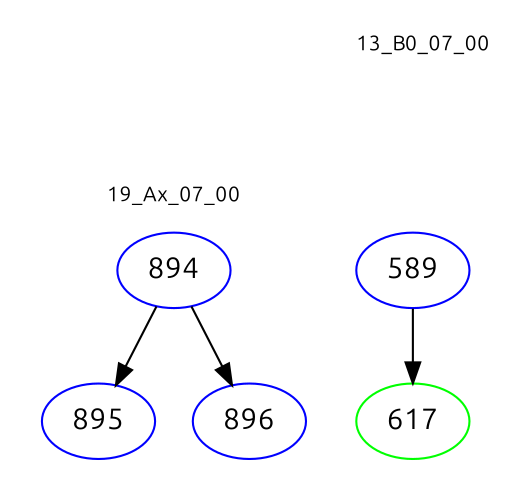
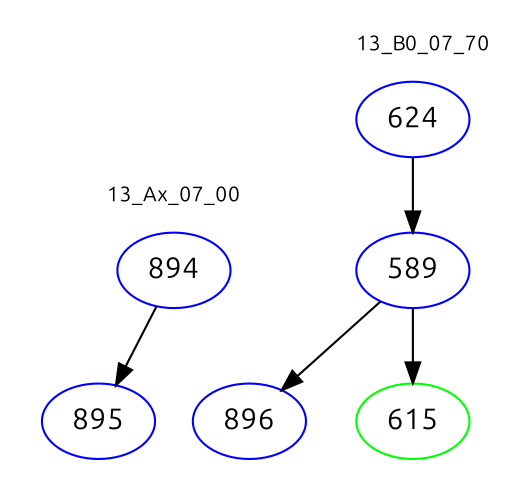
(423, 45) -> (423, 45)
none -> (413, 119)
(174, 196) -> (174, 196)
(207, 336) -> (354, 326)
(413, 421) -> (413, 421)
